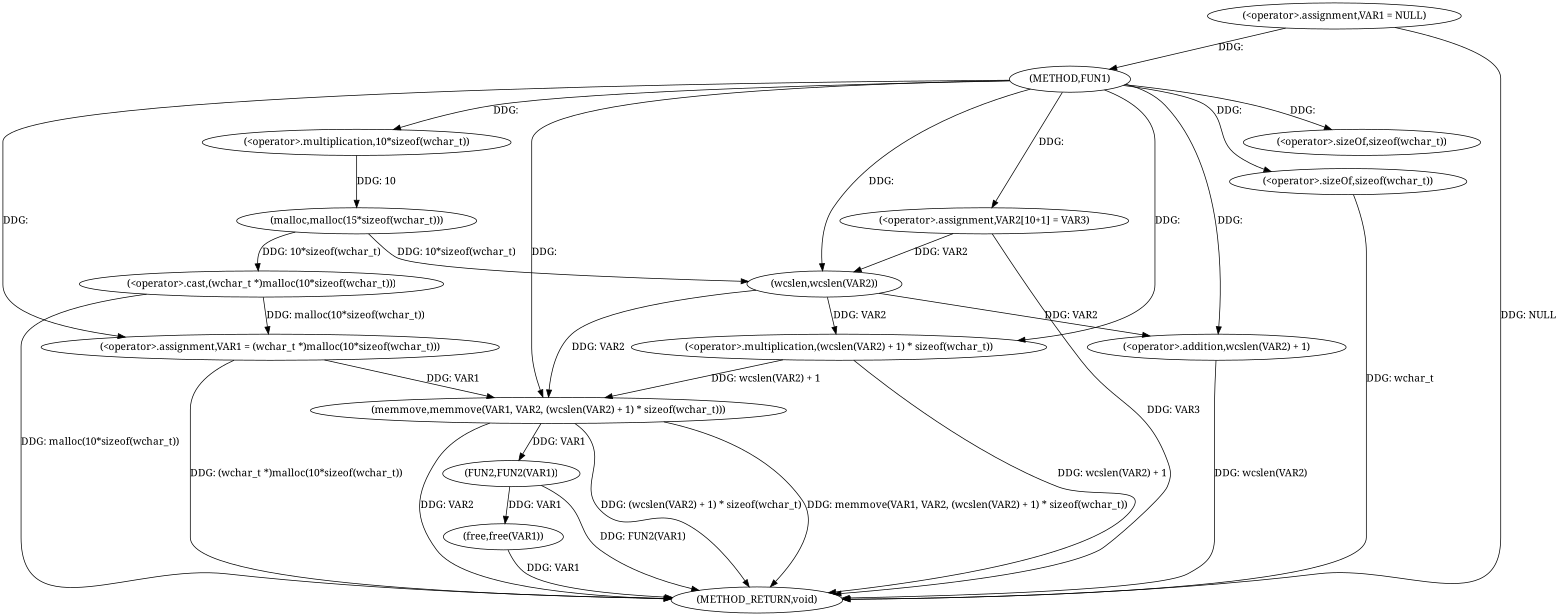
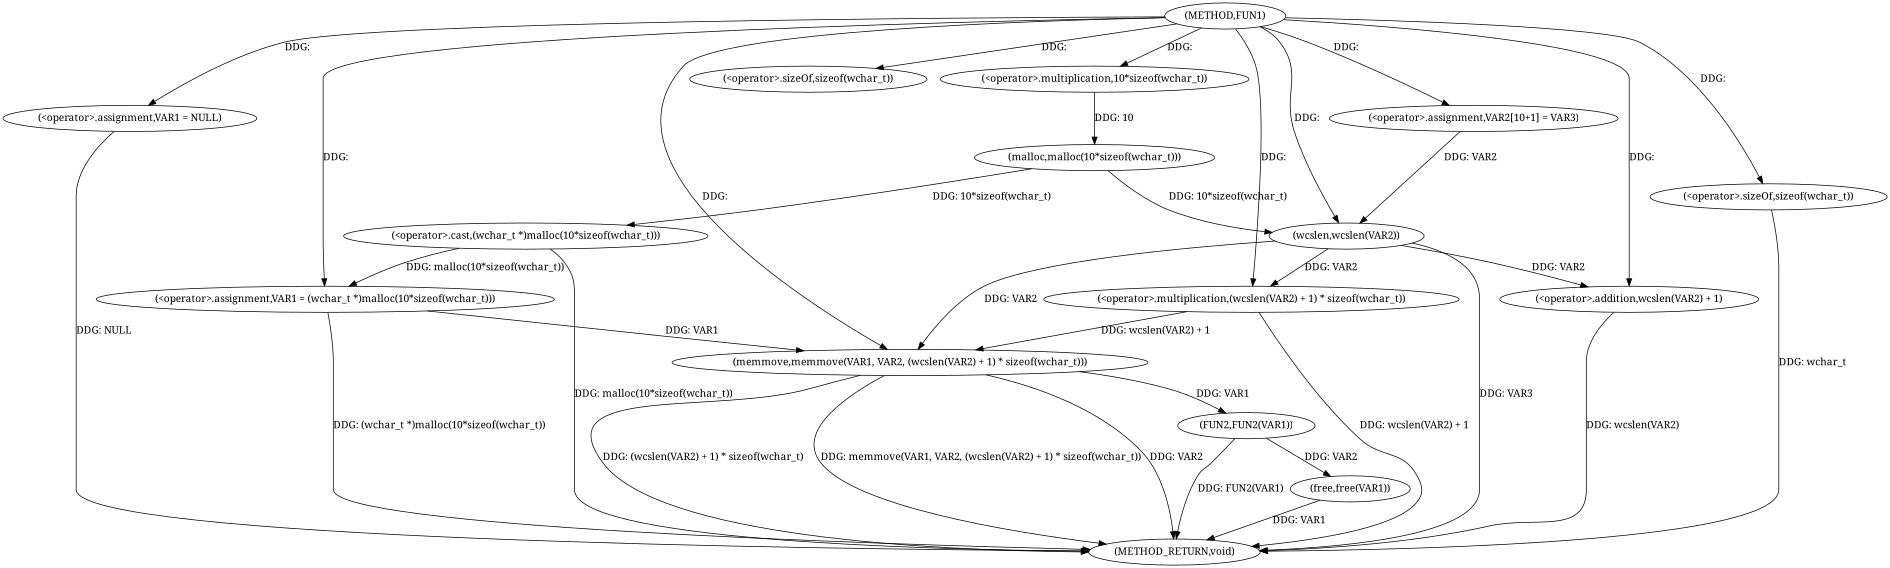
(1201, 48) -> (653, 23)
(357, 221) -> (1095, 158)
(1154, 502) -> (1480, 462)
(535, 505) -> (1331, 457)
